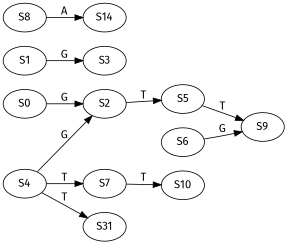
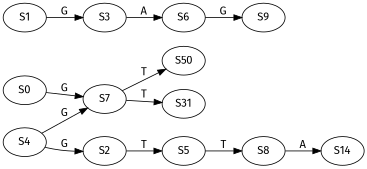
none -> (140, 18)
(61, 104) -> (61, 94)
(219, 112) -> (220, 151)
(65, 178) -> (65, 113)
(183, 185) -> (184, 61)
(61, 203) -> (140, 101)
